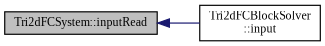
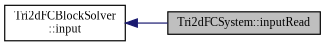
(185, 23) -> (153, 23)
